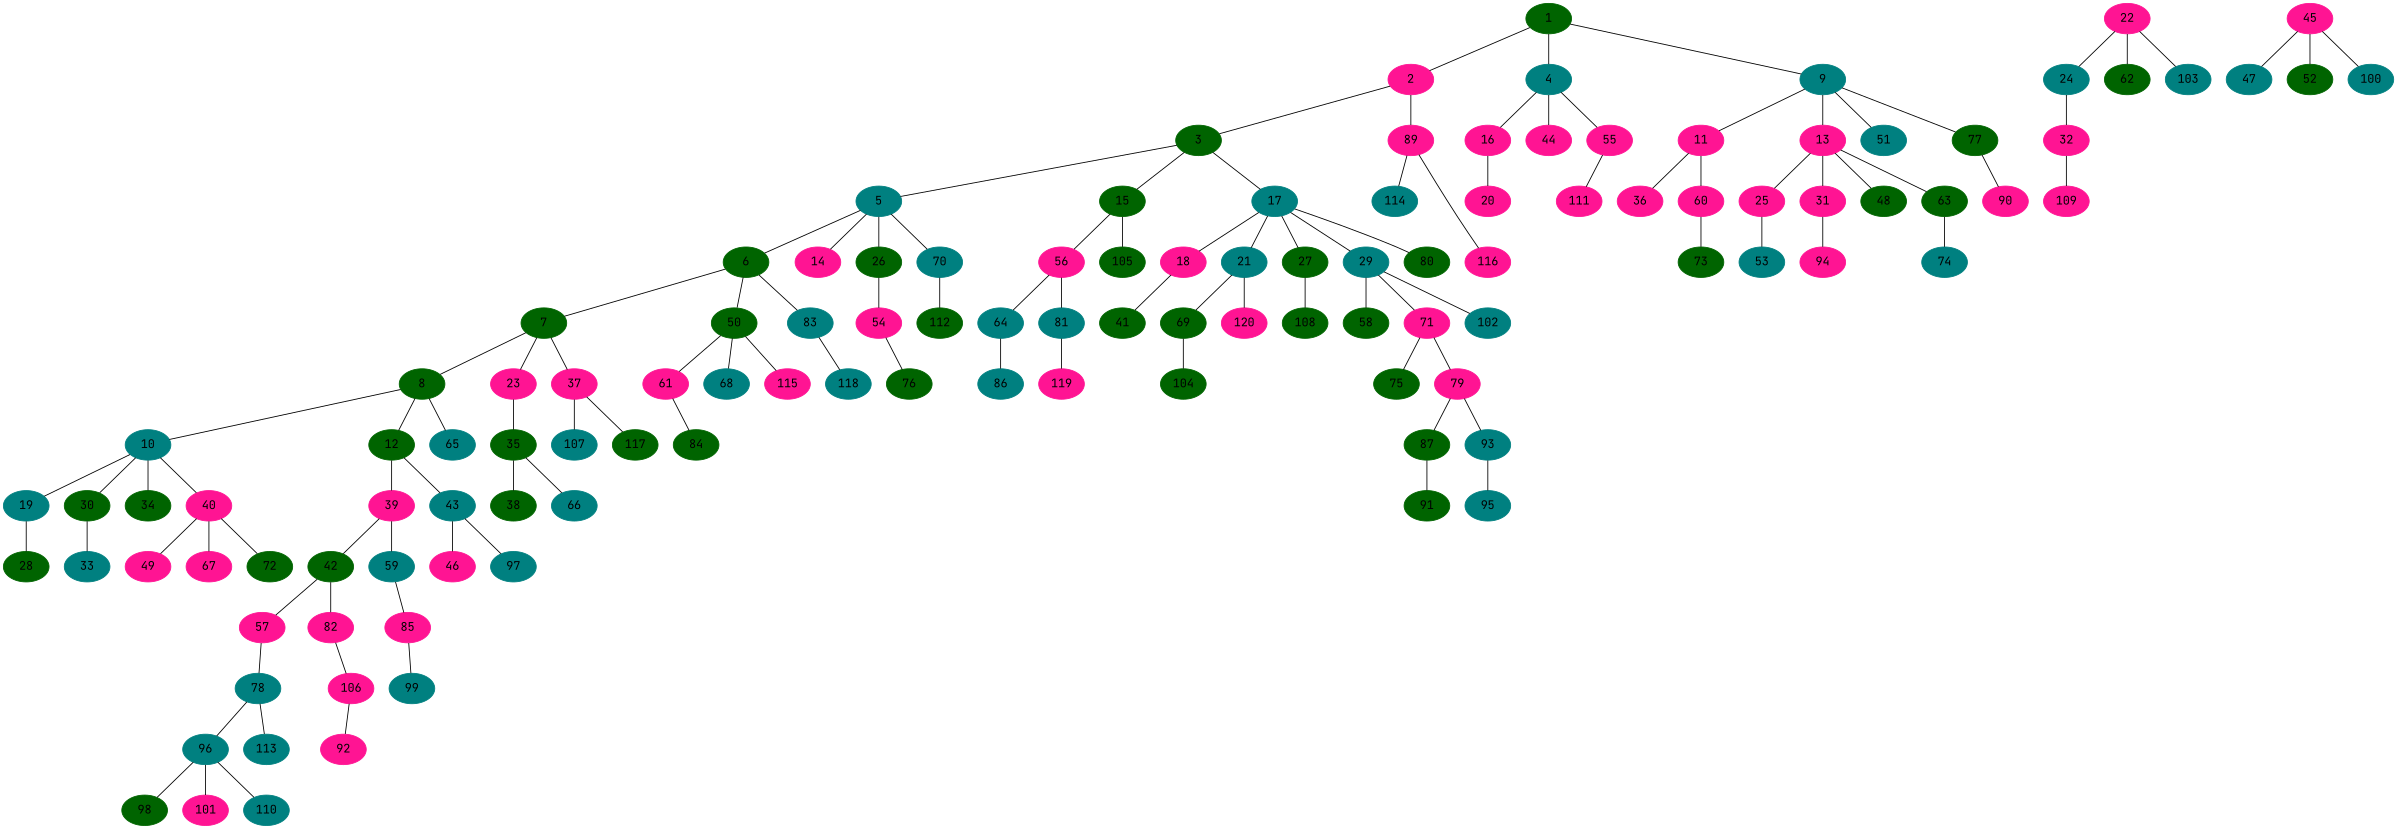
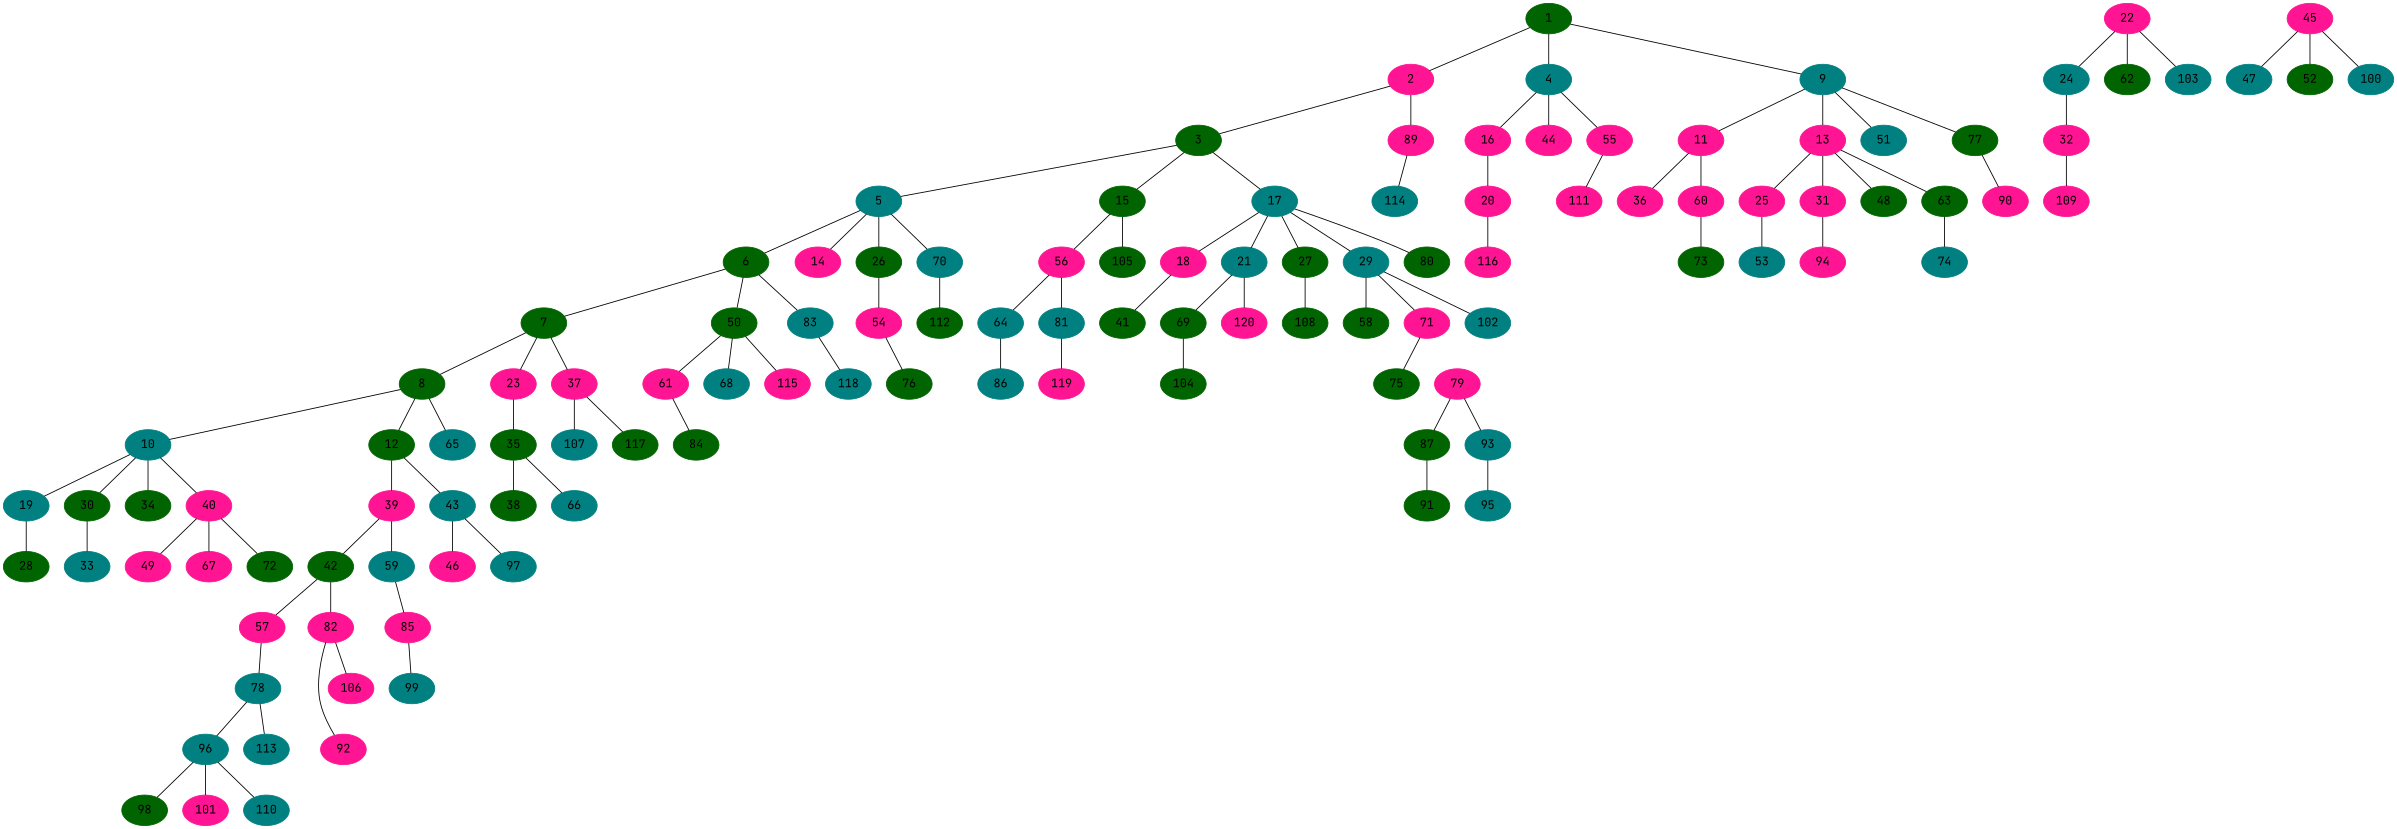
(1448, 202) -> (1488, 232)
(1442, 354) -> none
(347, 719) -> (319, 690)
